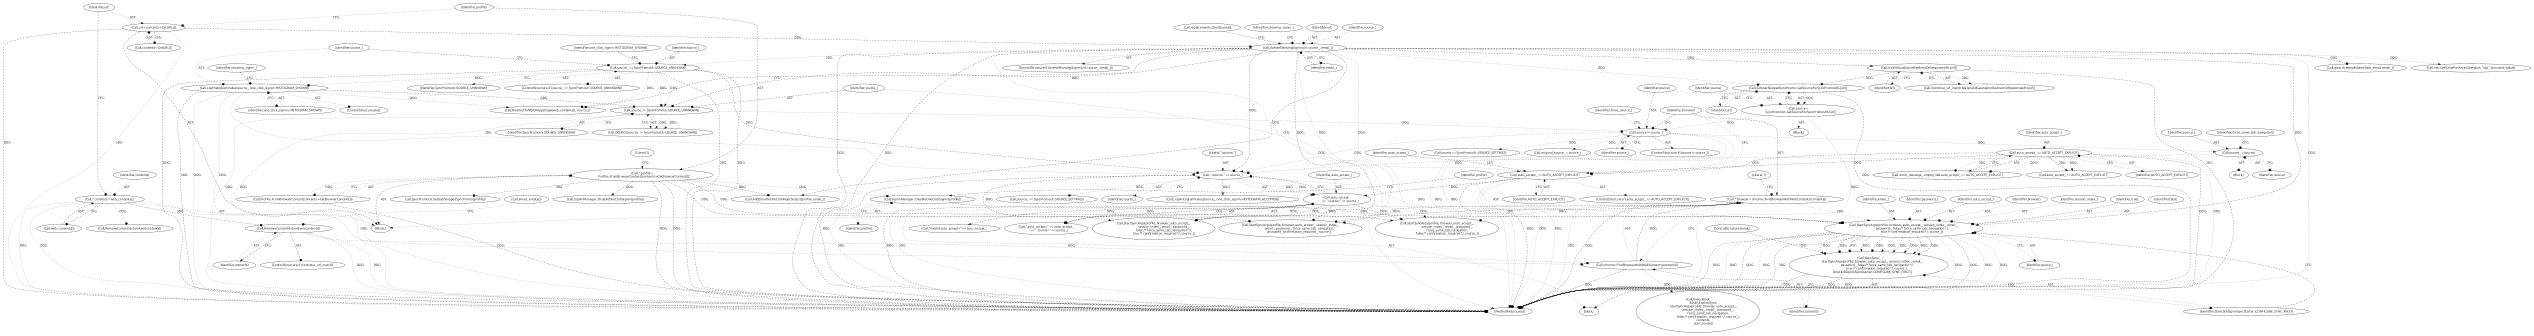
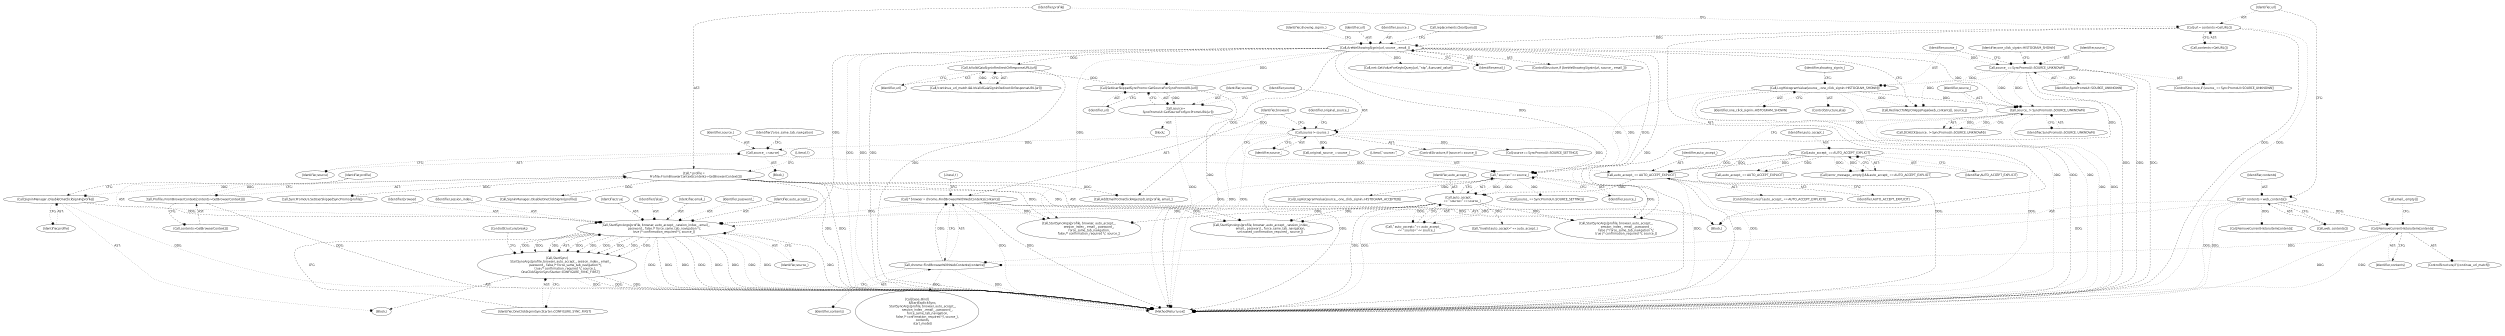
(2360, 68) -> none
(1614, 110) -> (1329, 110)
(1603, 142) -> (1319, 142)
none -> (201, 229)
(1574, 288) -> (1072, 302)
